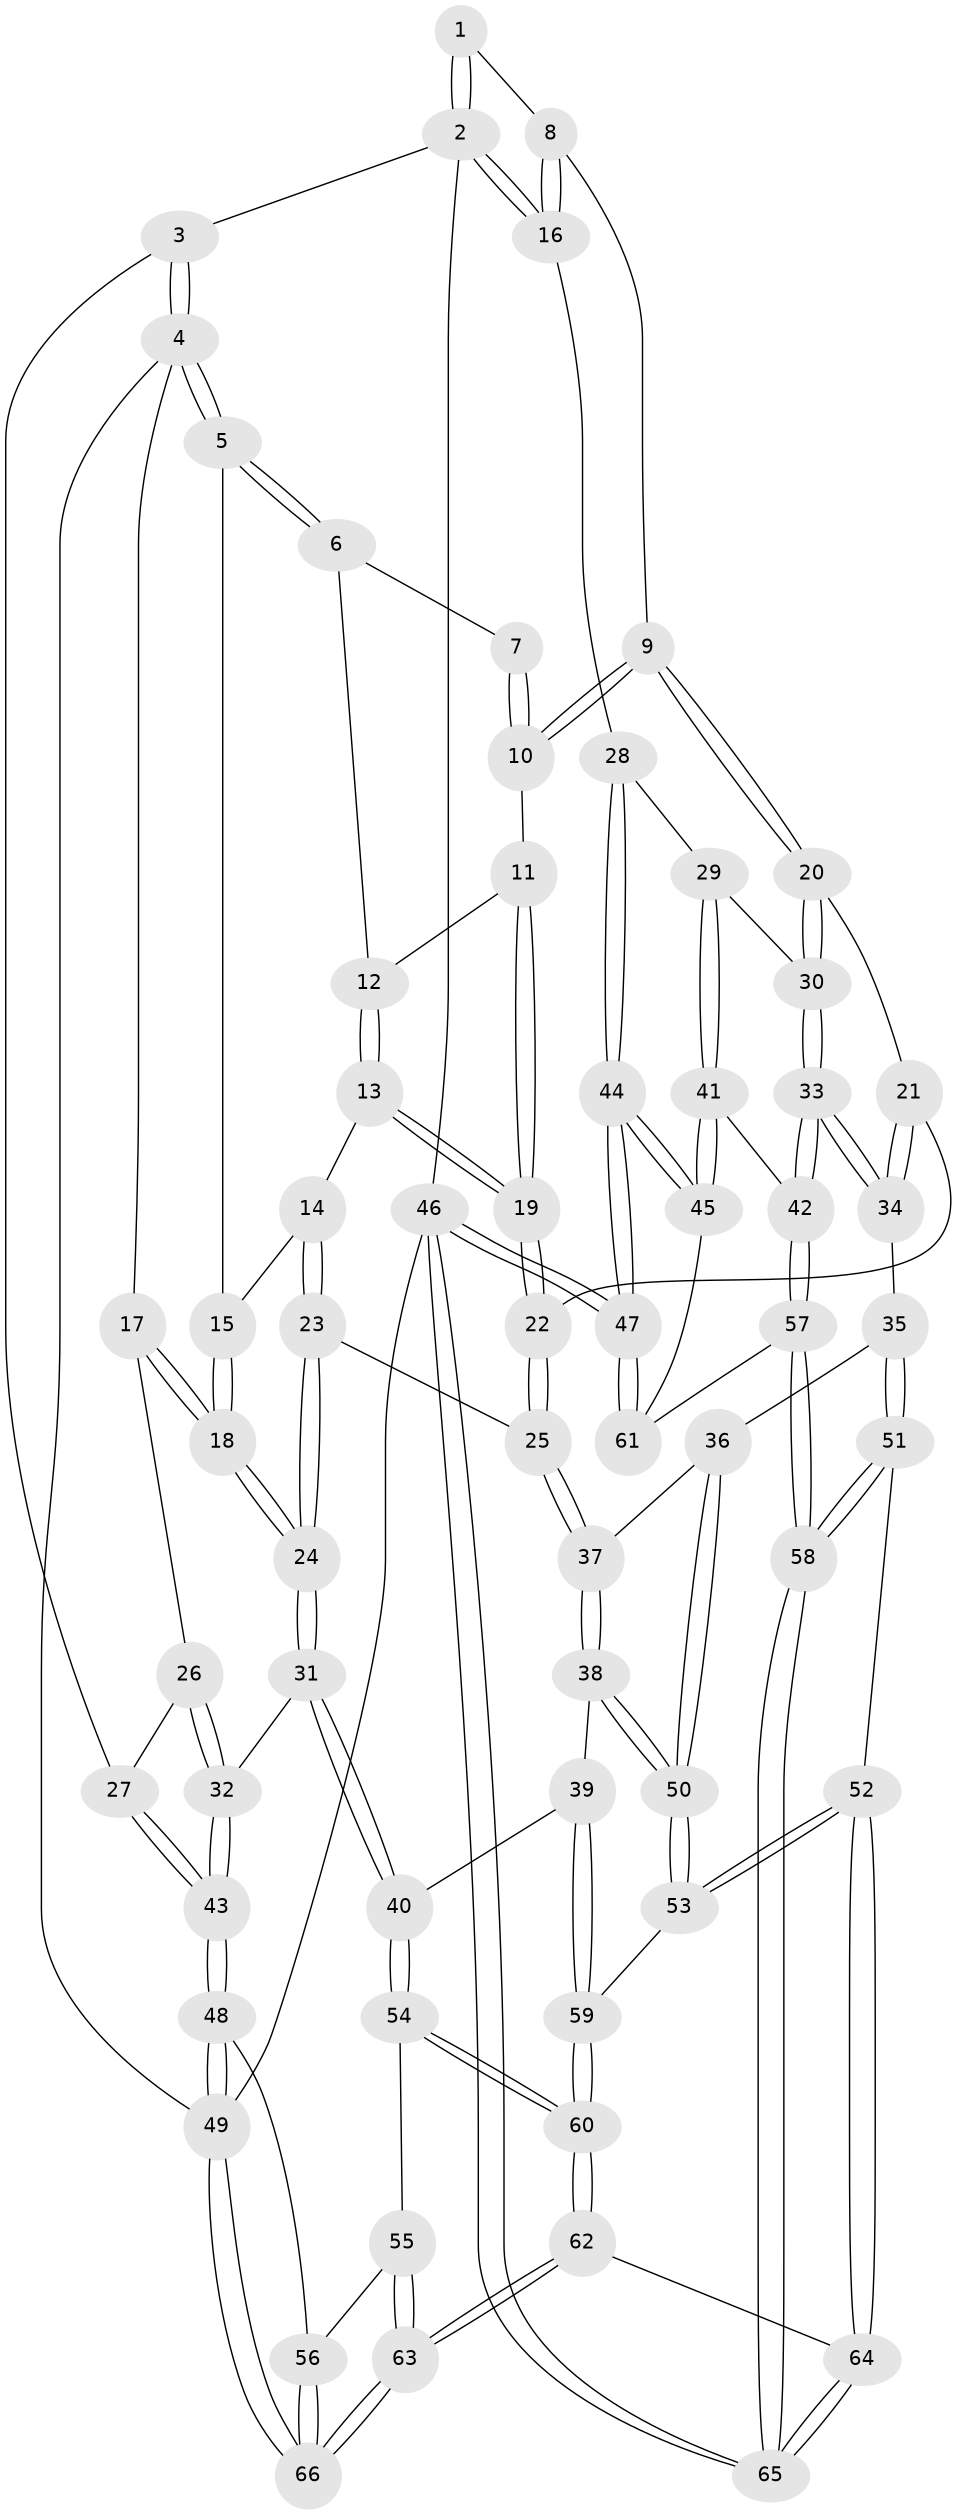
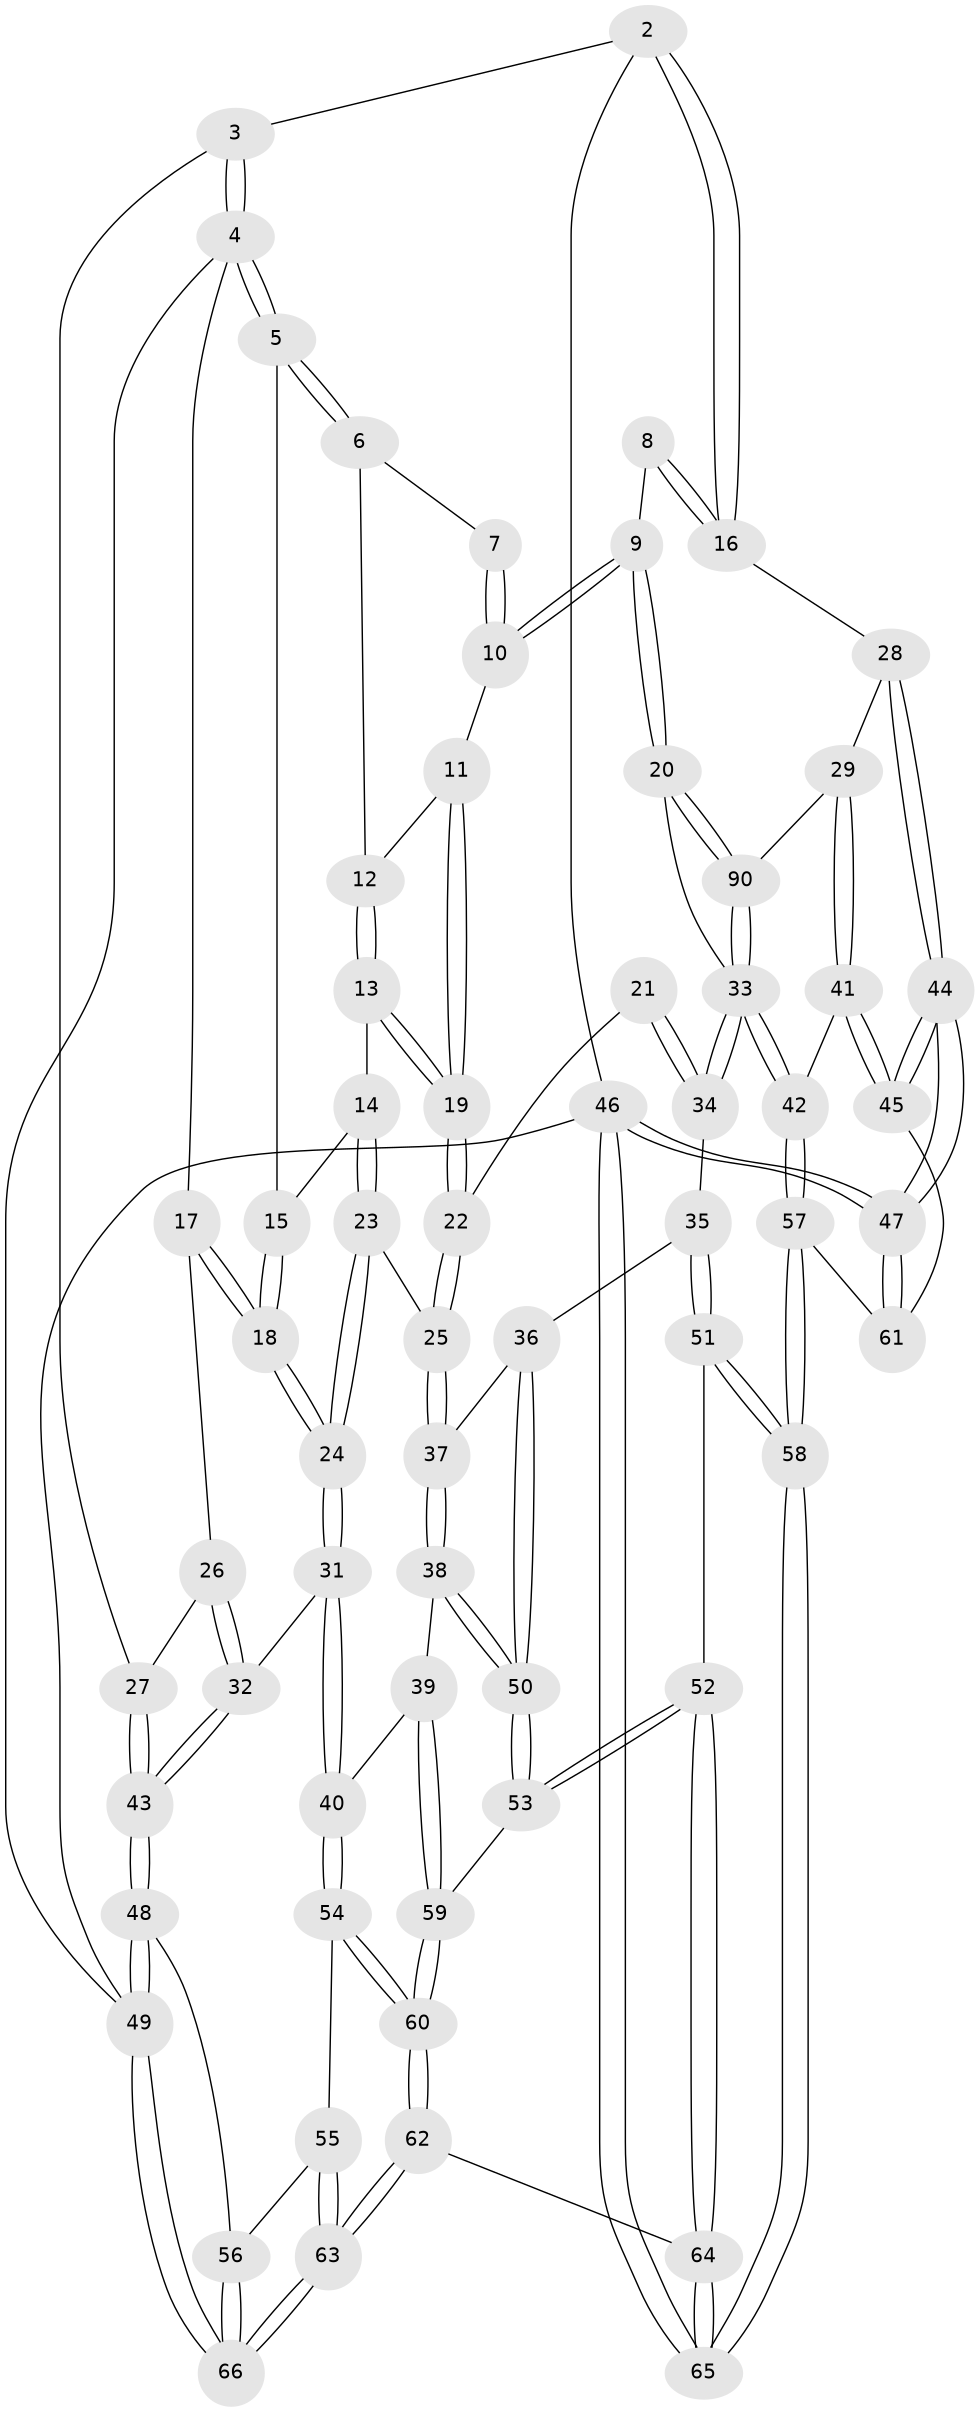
(461, 31) -> none
(872, 976) -> (683, 886)
(812, 984) -> (741, 881)
